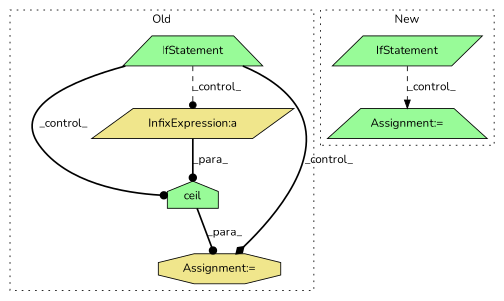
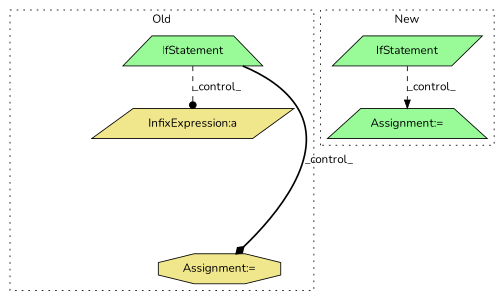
(193, 196) -> none
